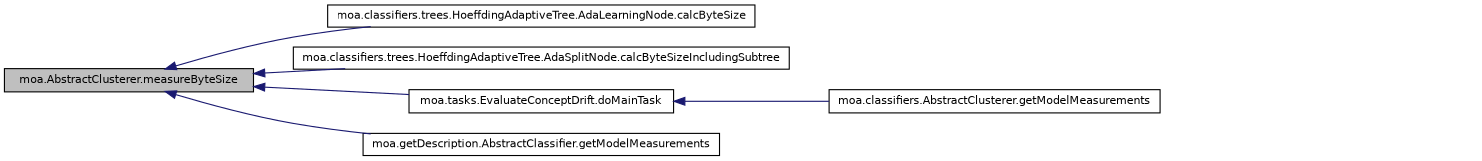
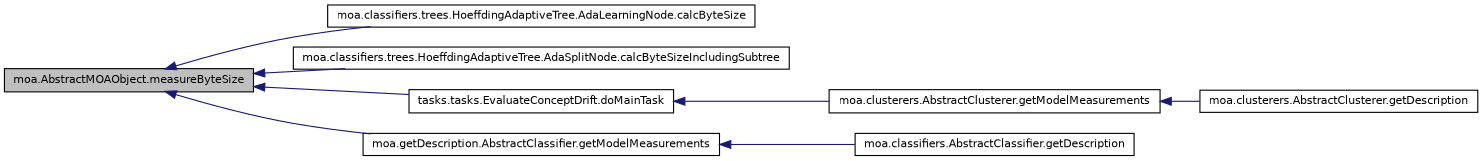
(129, 80) -> (129, 80)
(541, 101) -> (541, 101)
(995, 101) -> (995, 101)
none -> (1339, 101)
none -> (995, 144)
